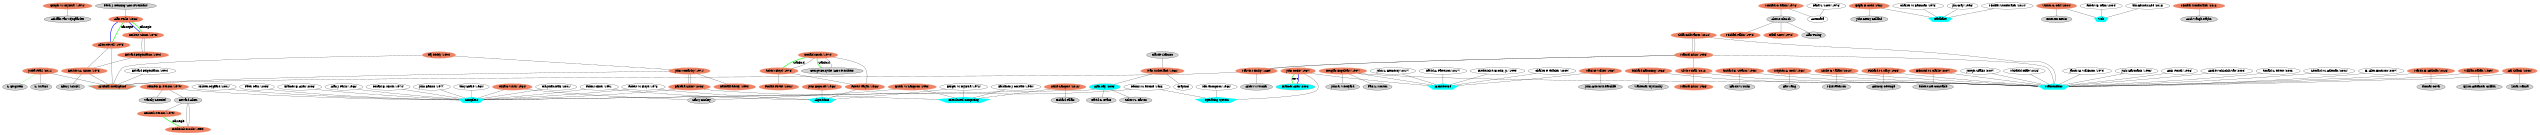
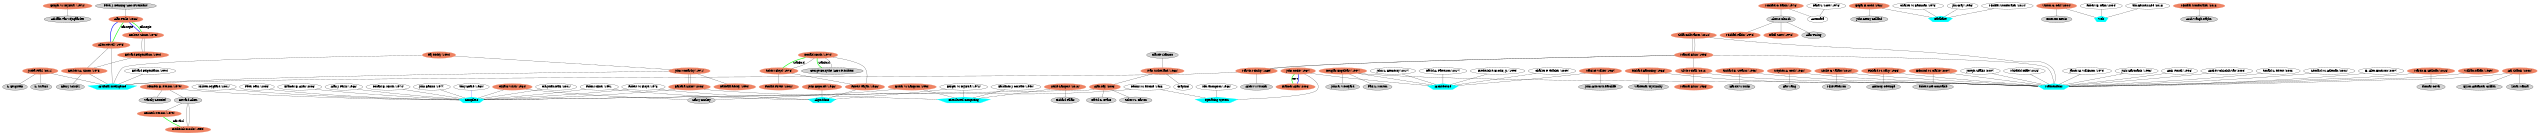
(28, 79) -> (28, 79)
(2479, 79) -> (2500, 79)
(112, 87) -> (112, 87)
(1105, 87) -> (1105, 87)
(1296, 87) -> (1296, 87)
(178, 122) -> (178, 122)
